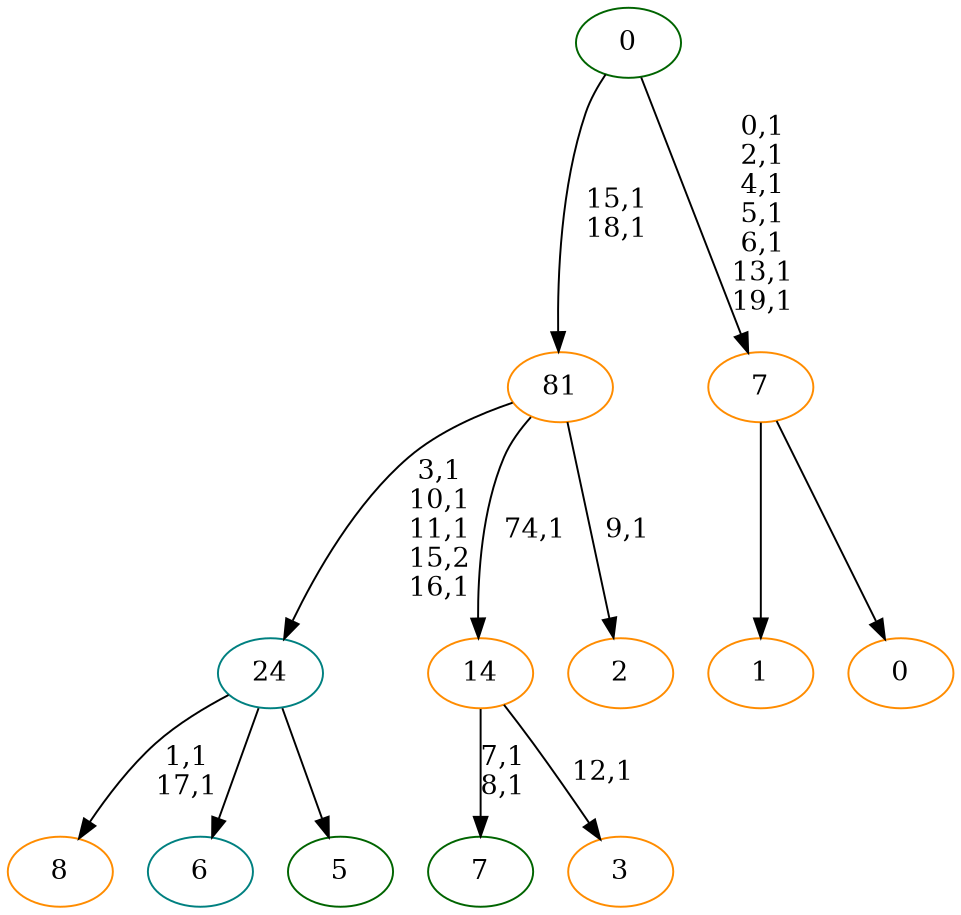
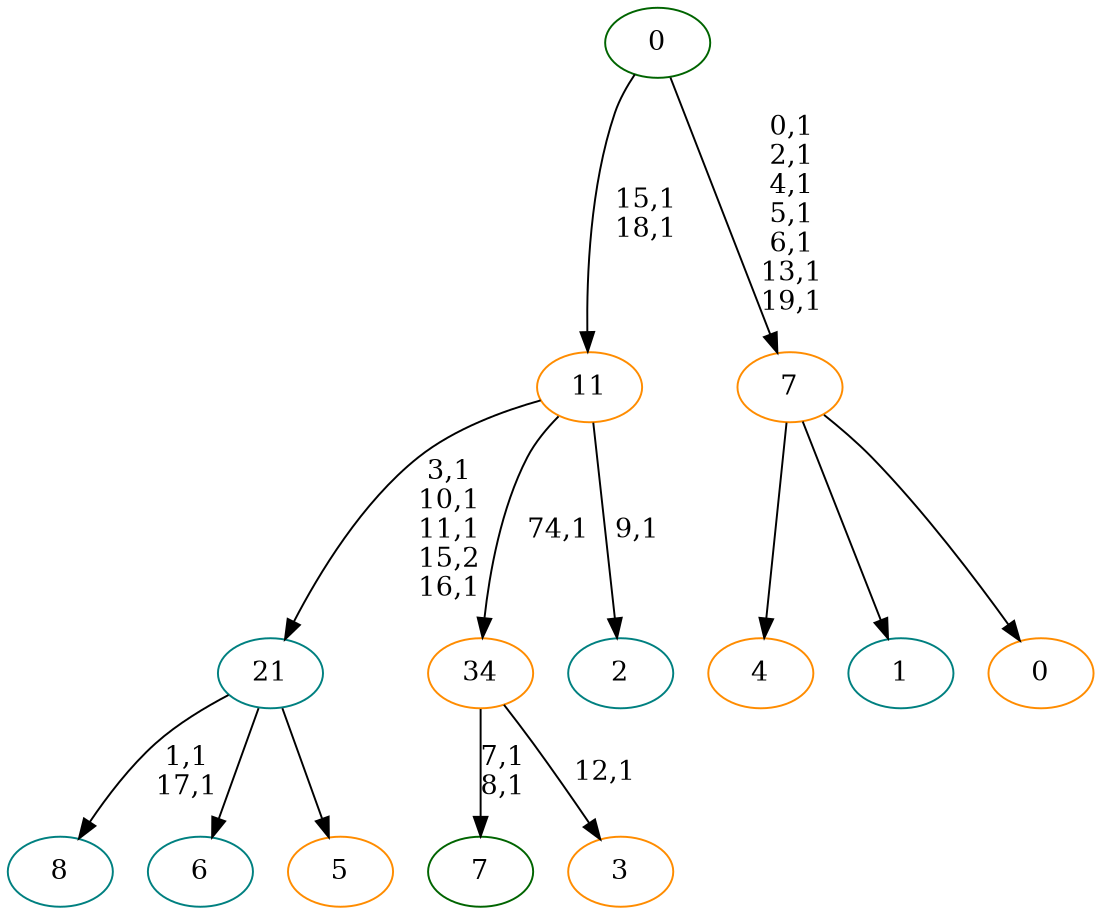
(560, 387) -> (590, 387)
(270, 673) -> (270, 673)
(481, 673) -> (481, 673)
(621, 673) -> (621, 673)
none -> (761, 673)
(761, 673) -> (901, 673)
(60, 872) -> (60, 872)
(341, 872) -> (341, 872)
